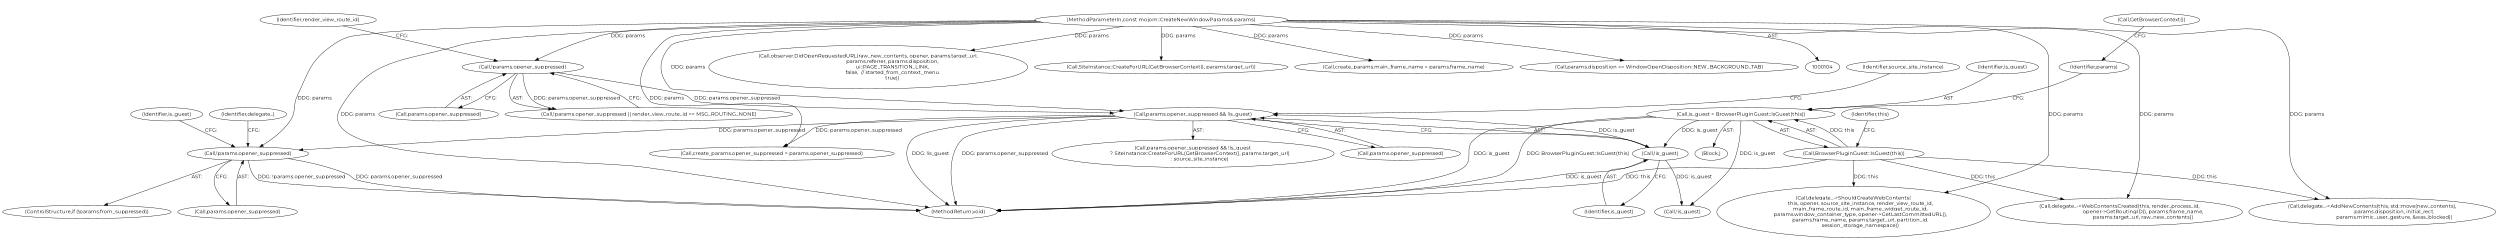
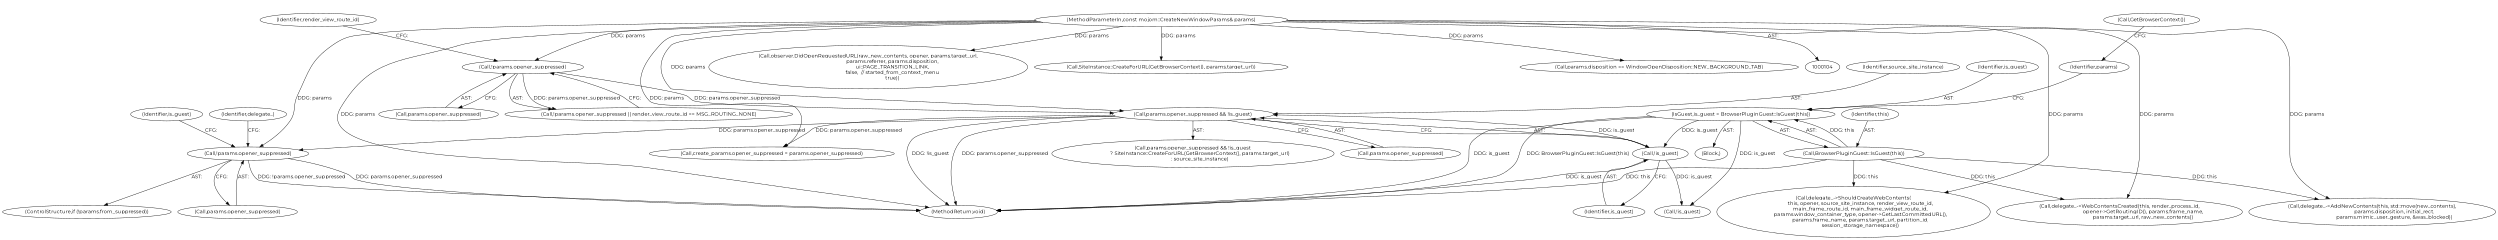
(1404, 67) -> none
(1797, 98) -> (1797, 98)
(1741, 114) -> (1741, 114)
(1871, 130) -> (1871, 130)
